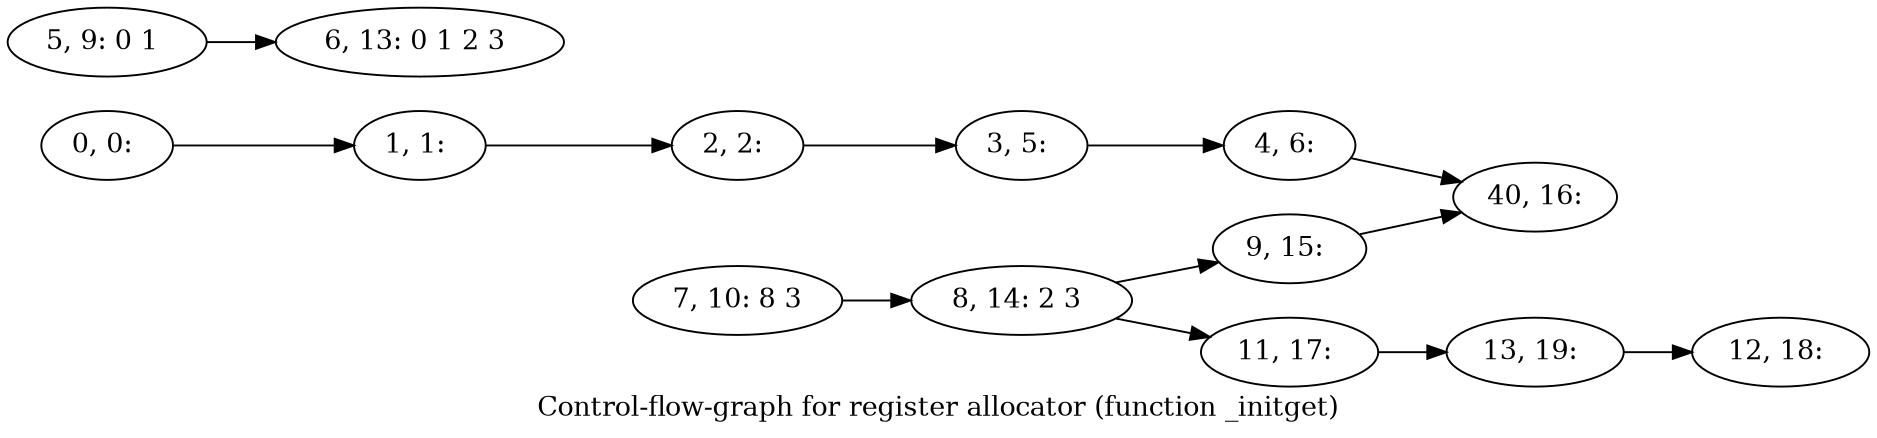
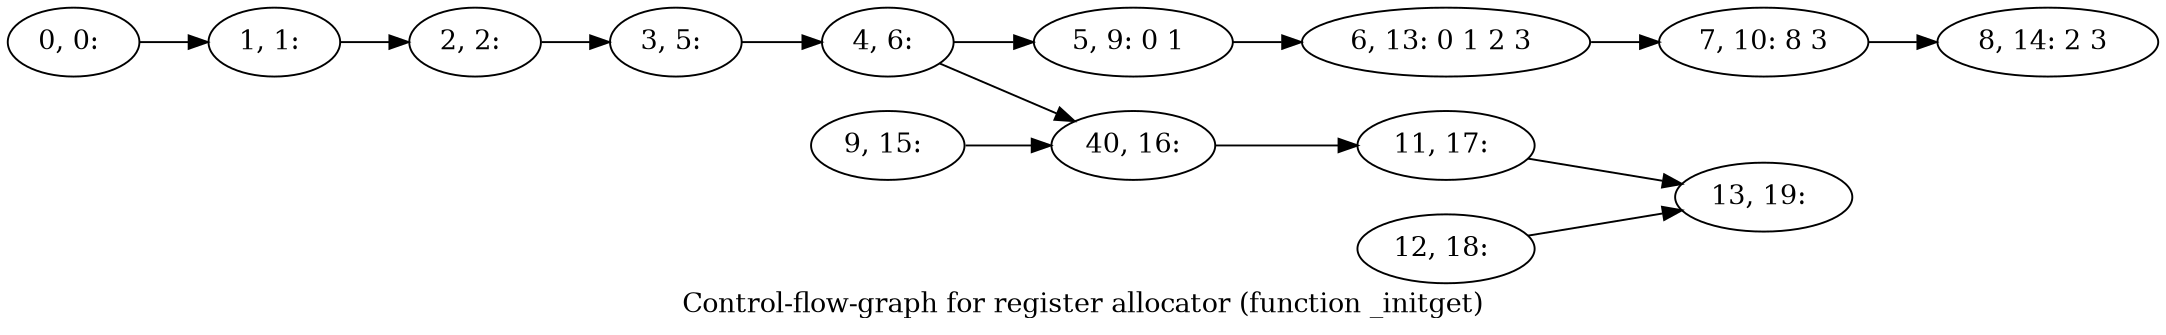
none -> (984, 42)
none -> (1616, 42)
(1158, 274) -> none
(1153, 326) -> (1277, 145)
(1648, 352) -> (1595, 225)
